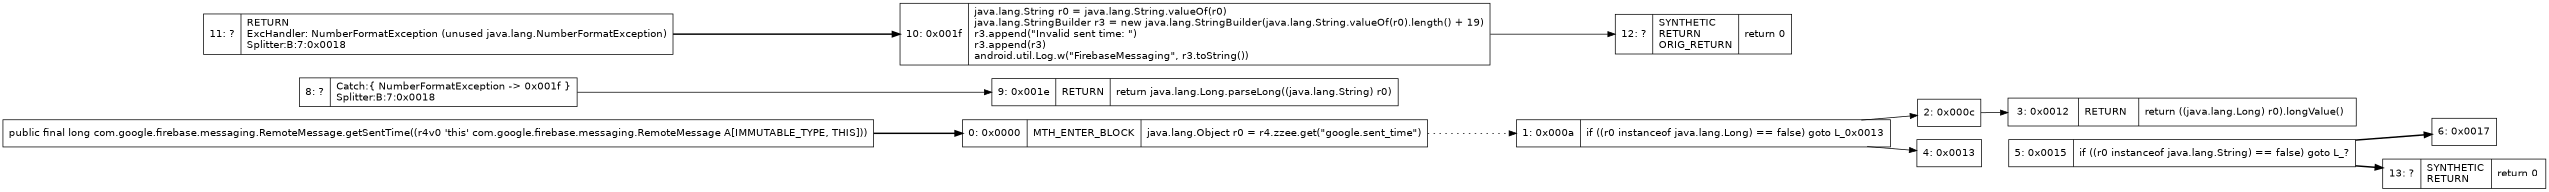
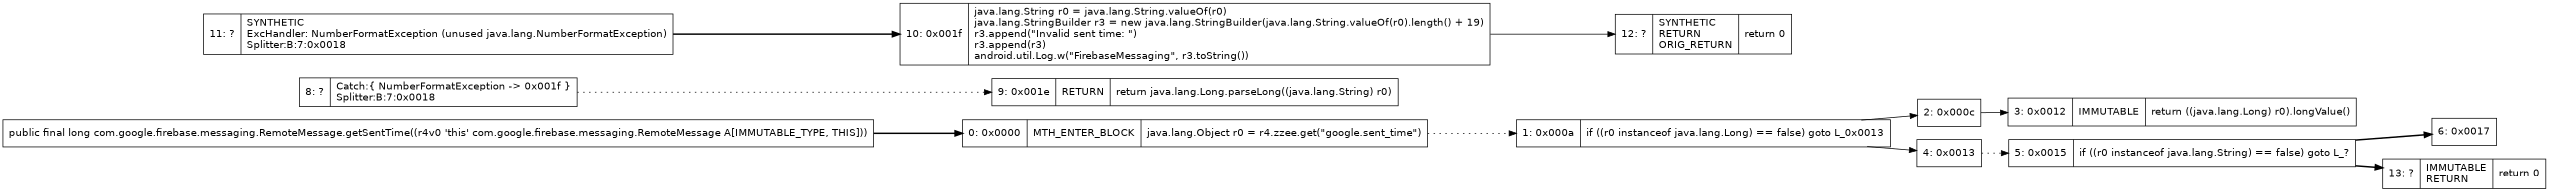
(268, 23) -> (276, 23)
(781, 92) -> (781, 92)
(2106, 112) -> (2109, 112)
none -> (1991, 153)
(2456, 168) -> (2457, 168)
